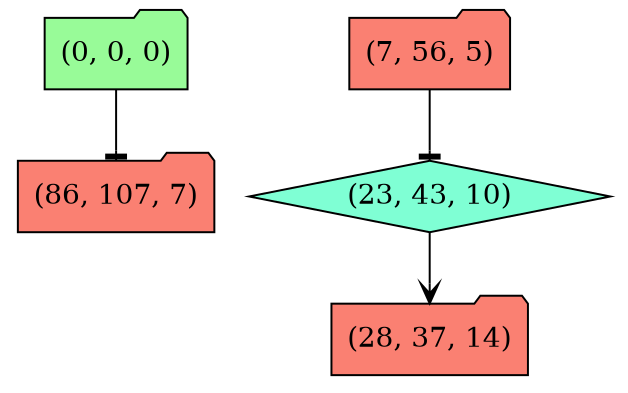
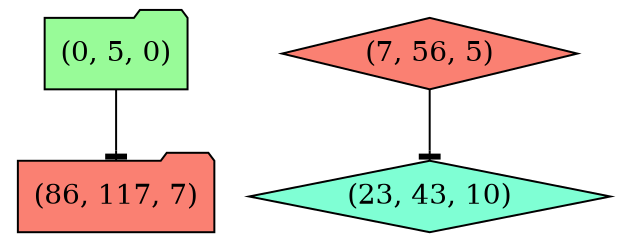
(116, 54) -> (116, 54)
(430, 54) -> (430, 54)
(116, 196) -> (116, 196)
(430, 339) -> none
